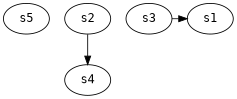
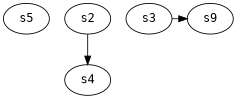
(210, 19) -> (210, 19)
